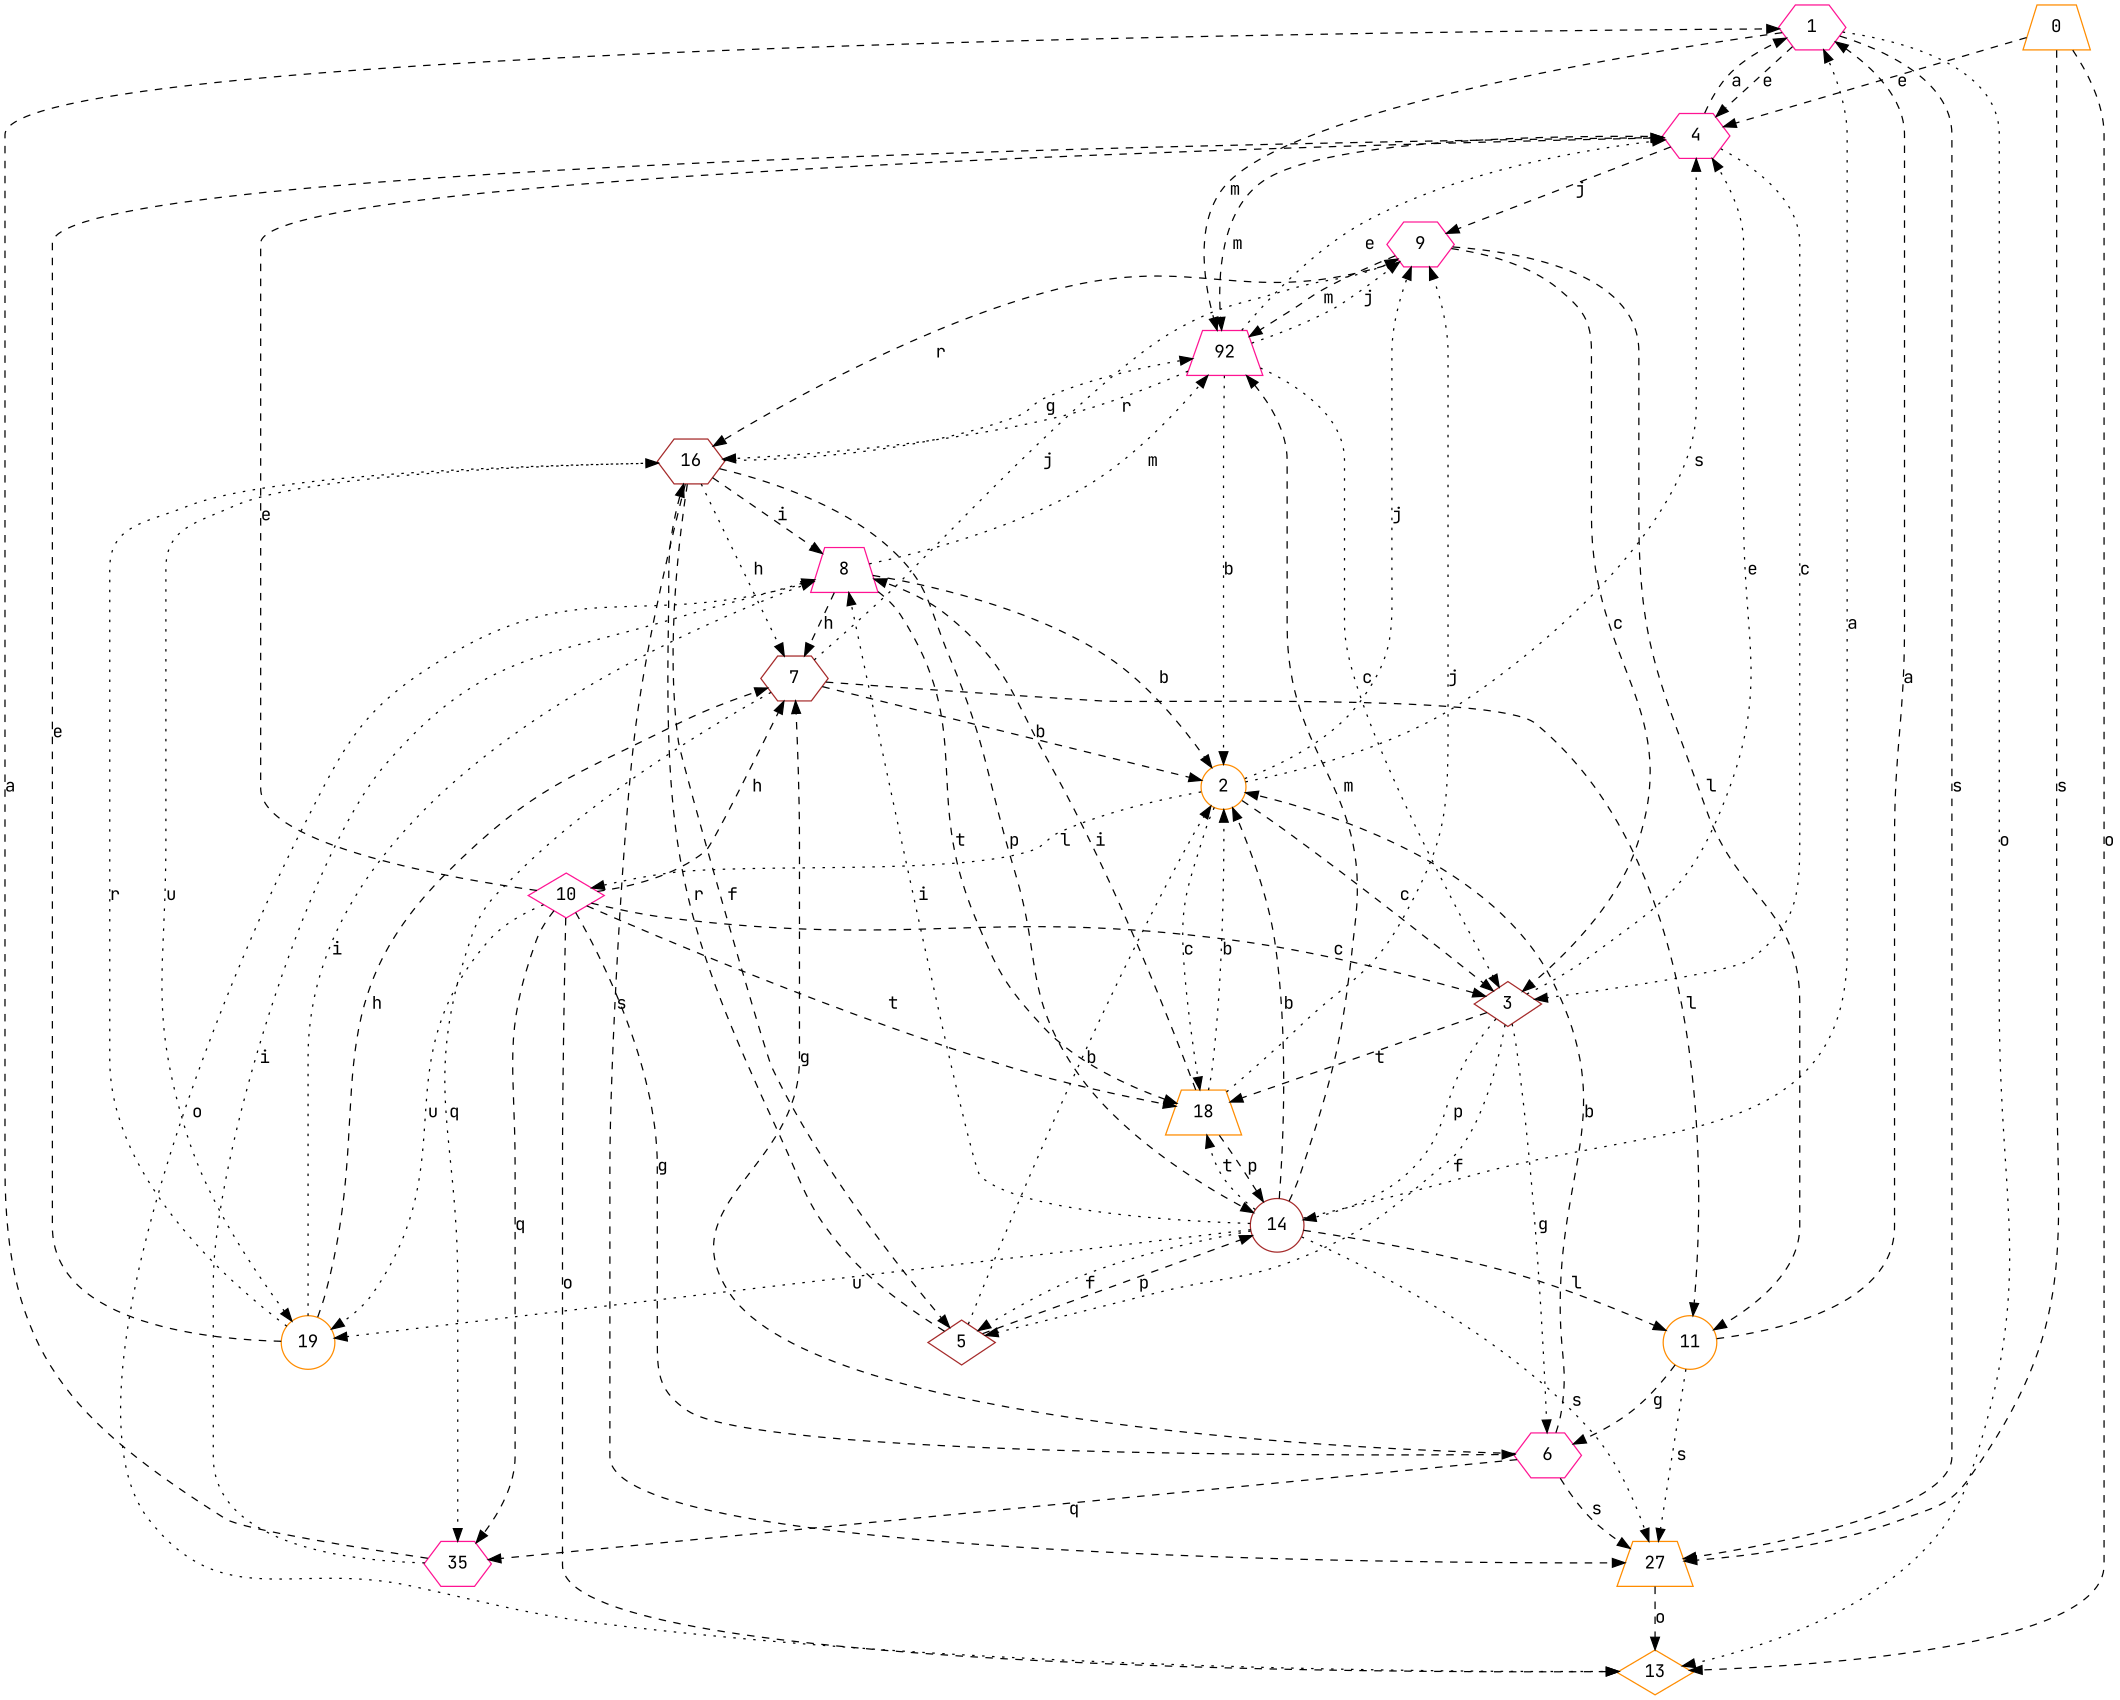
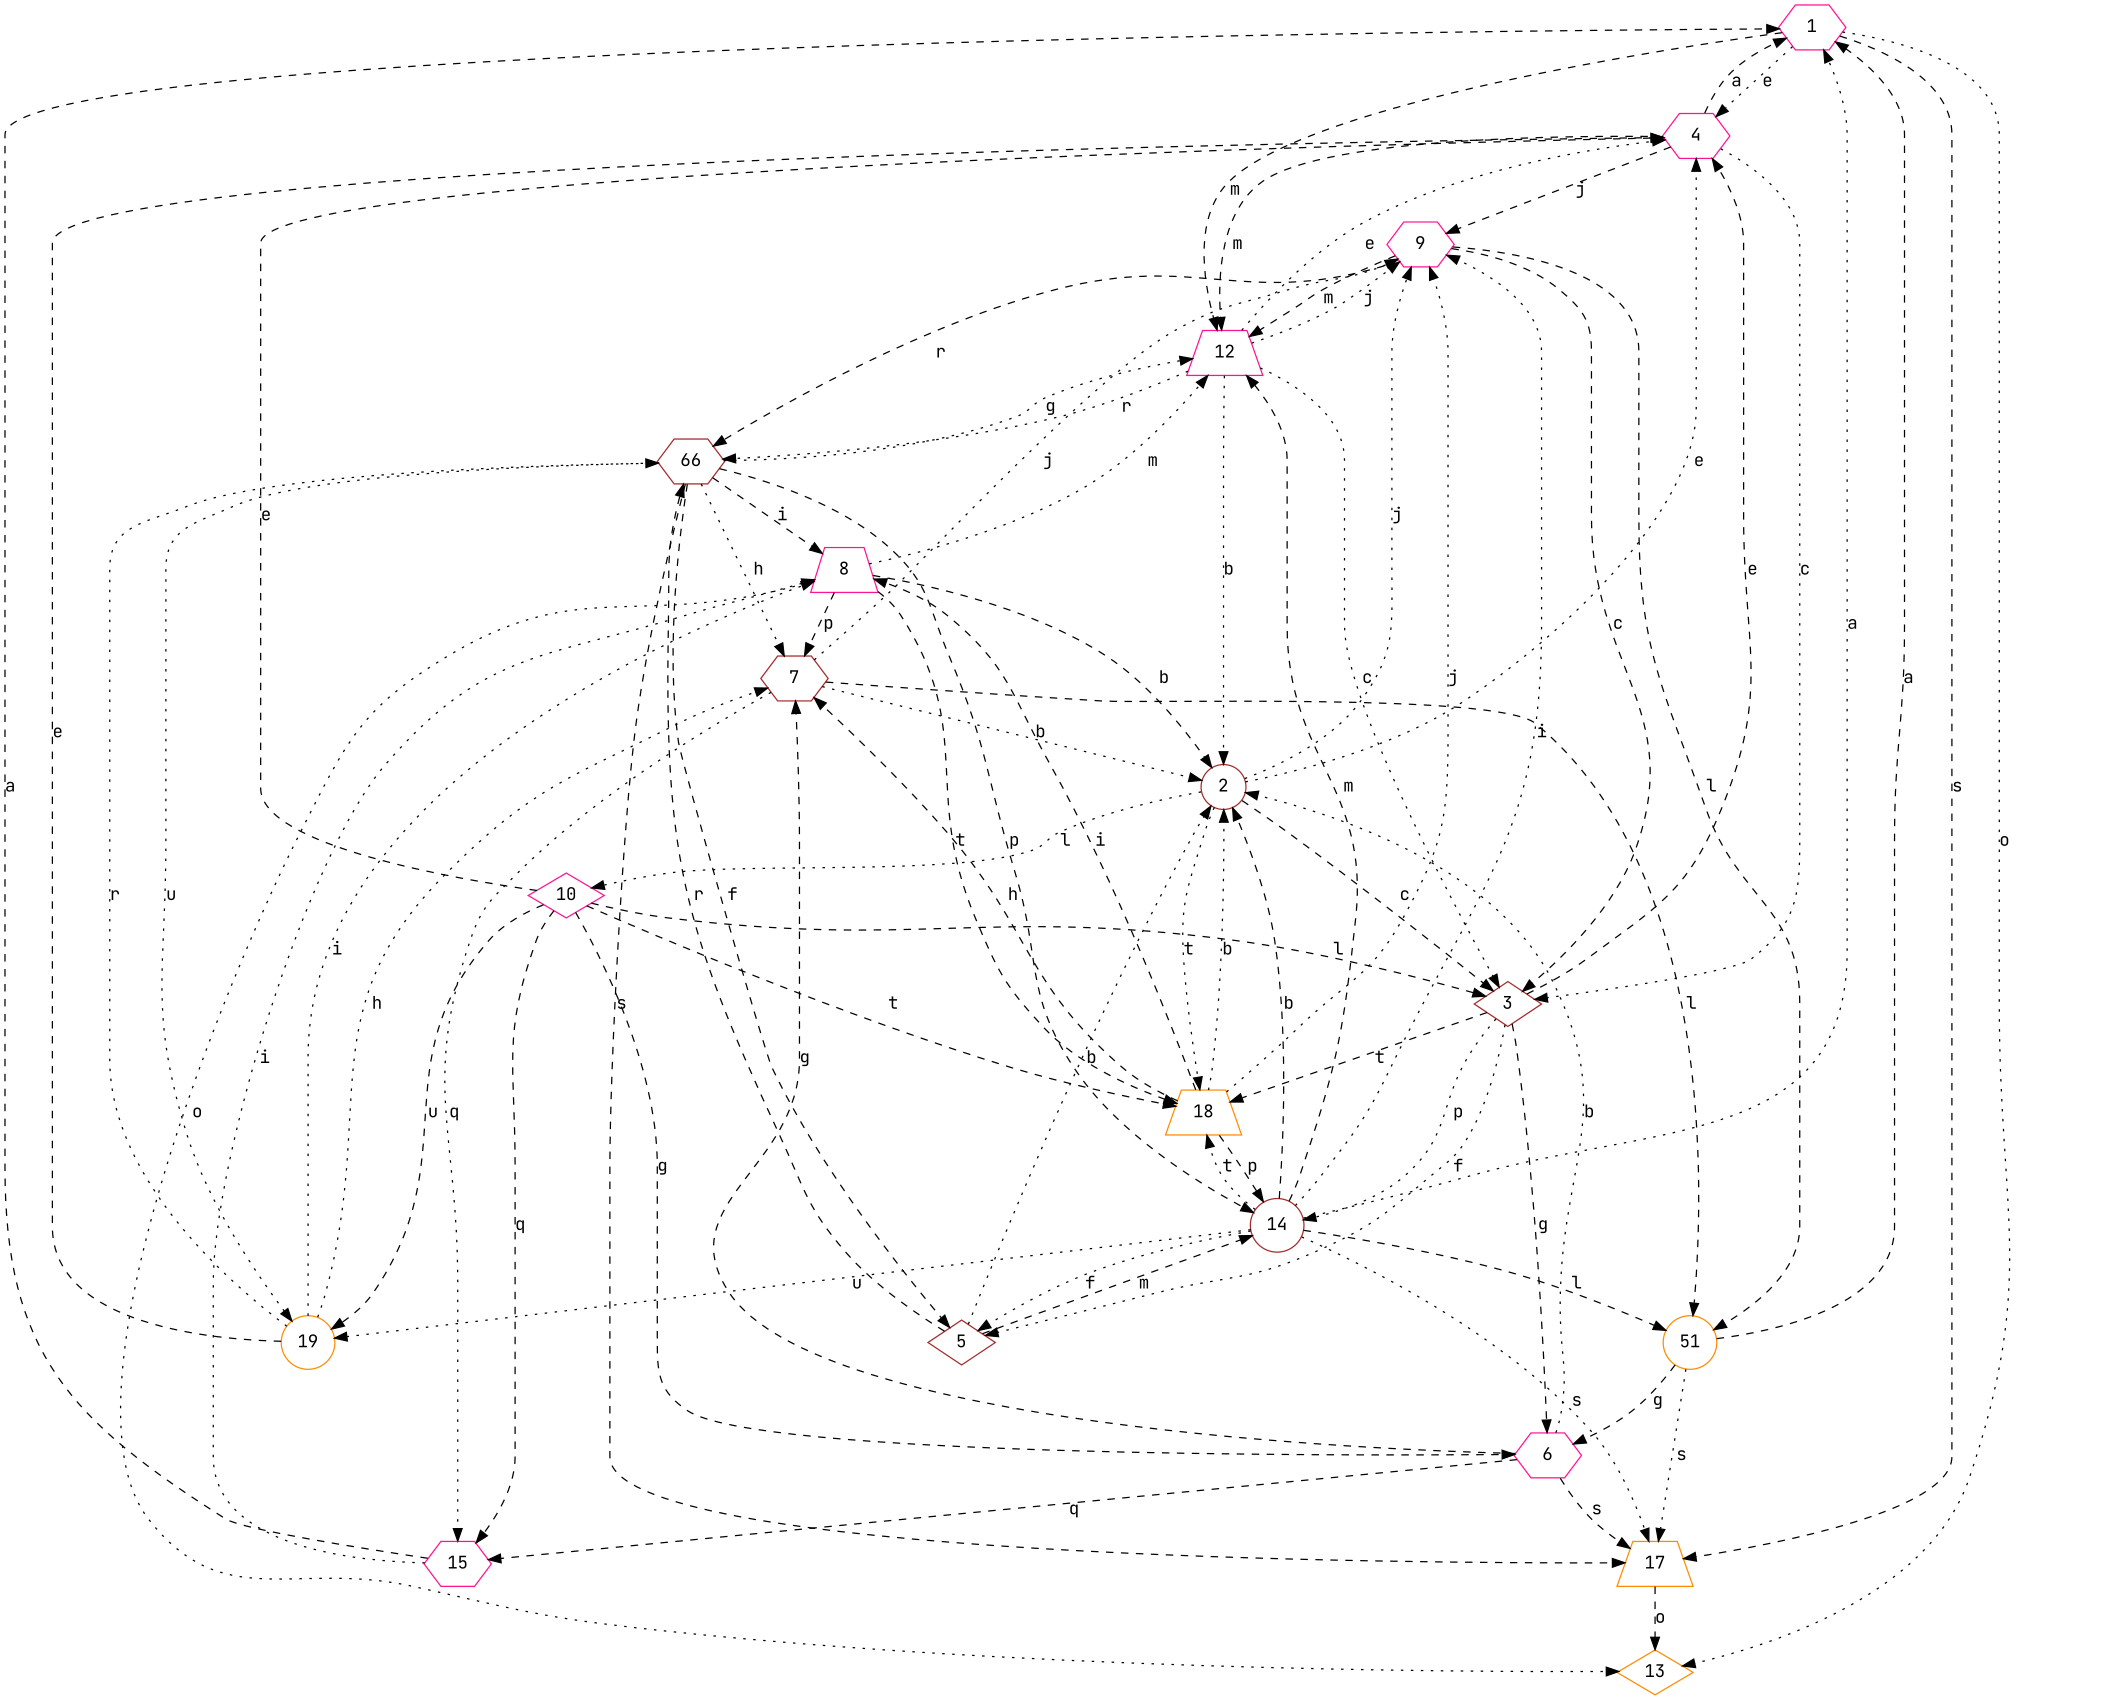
(2057, 27) -> none
(1759, 77) -> (1759, 77)
(1225, 353) -> (1225, 353)
(691, 461) -> (691, 461)
(1699, 461) -> (1699, 461)
(829, 624) -> (829, 624)
(1749, 626) -> (1749, 626)
(1006, 732) -> (1006, 732)
(1224, 787) -> (1224, 787)
(716, 834) -> (1001, 906)
(410, 916) -> (410, 916)
(1189, 950) -> (1189, 950)
(1339, 950) -> (1339, 950)
(942, 1027) -> (1532, 744)
(1572, 1028) -> (1572, 1028)
(426, 1103) -> (426, 1103)
(1535, 1221) -> (1535, 1221)
(1144, 1284) -> (1144, 1284)
(1690, 1343) -> (1690, 1343)
(458, 1564) -> (458, 1564)
(1655, 1564) -> (1655, 1564)
(668, 1619) -> none
